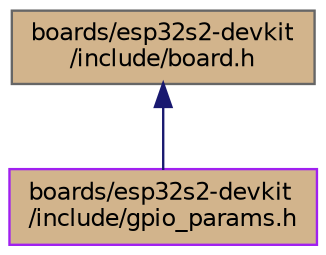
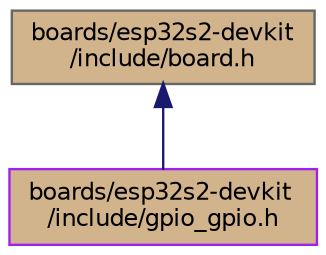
(163, 207) -> (163, 207)
